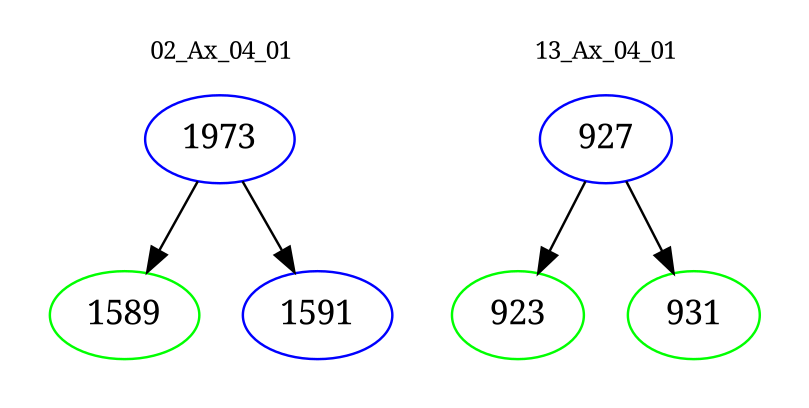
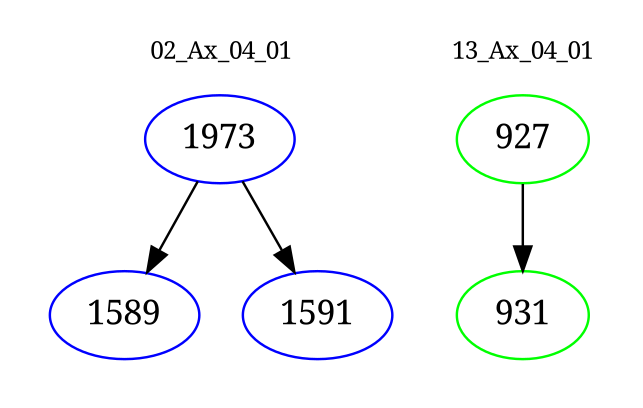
(606, 139) -> (523, 139)
(125, 315) -> (125, 315)
(518, 315) -> none
